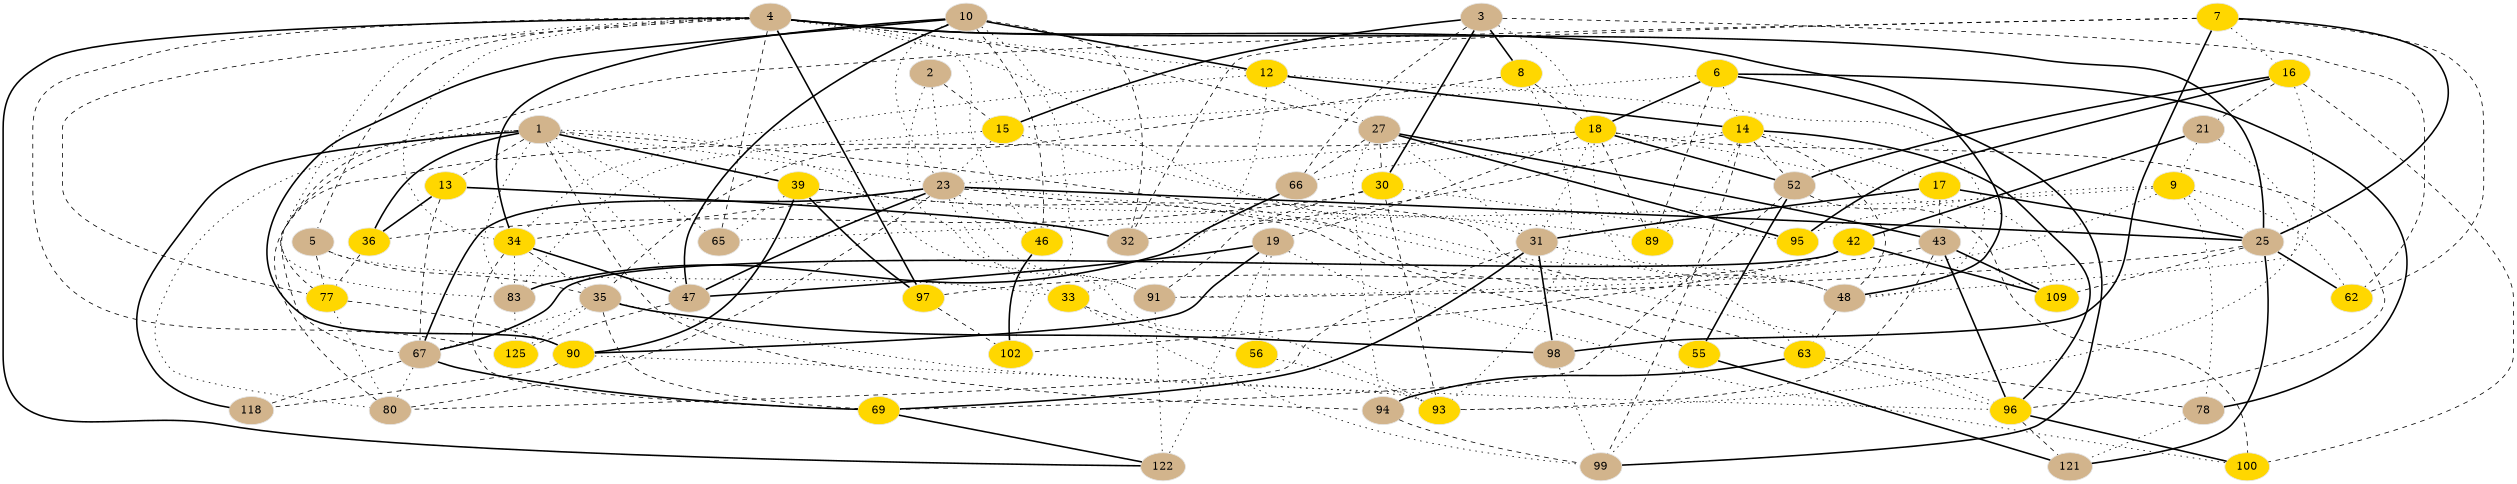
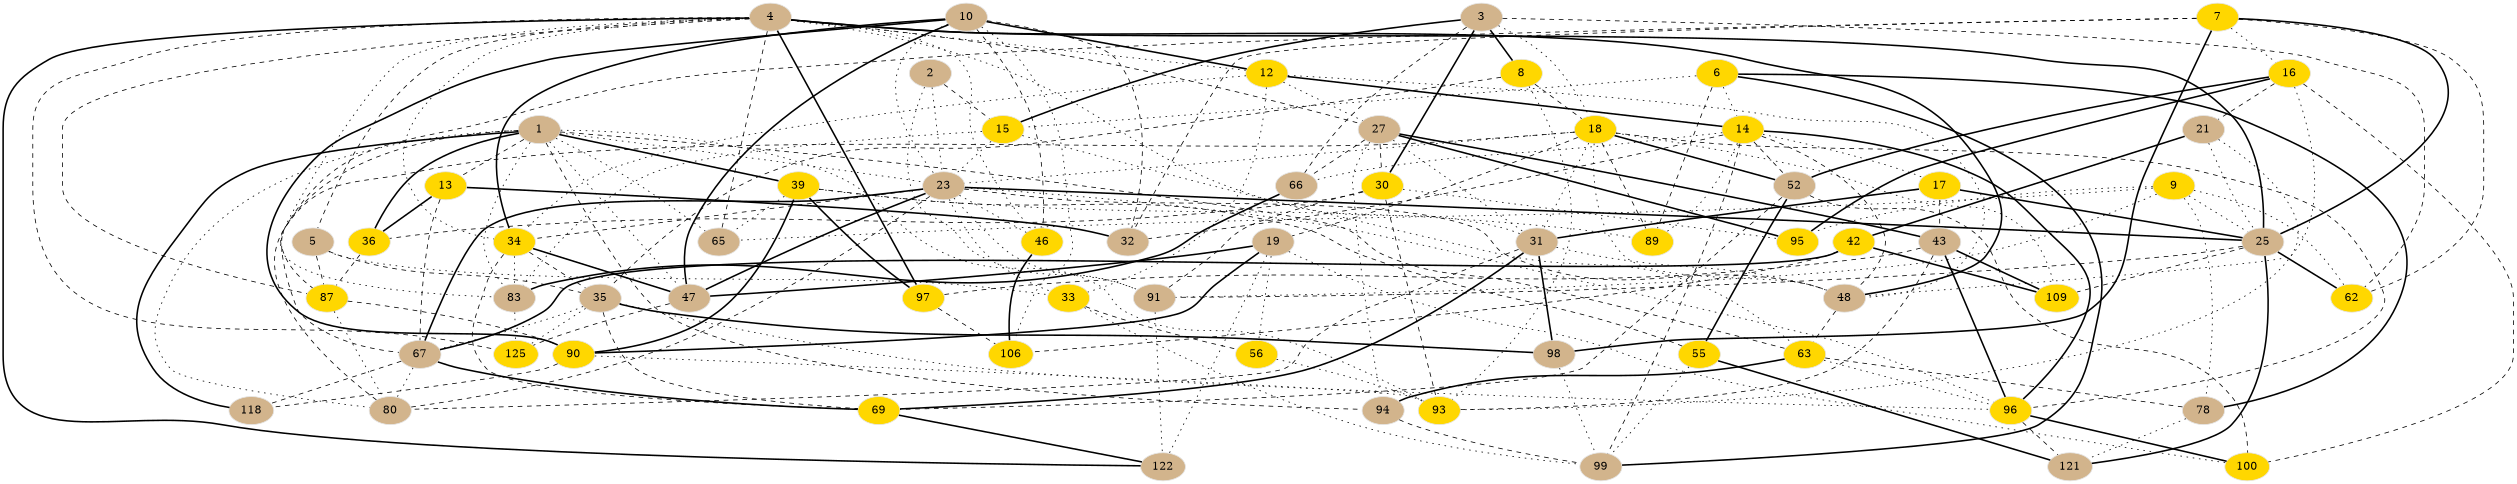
(1665, 98) -> none
(2189, 158) -> (2229, 187)
(327, 298) -> (327, 298)
(1011, 354) -> (1011, 354)
